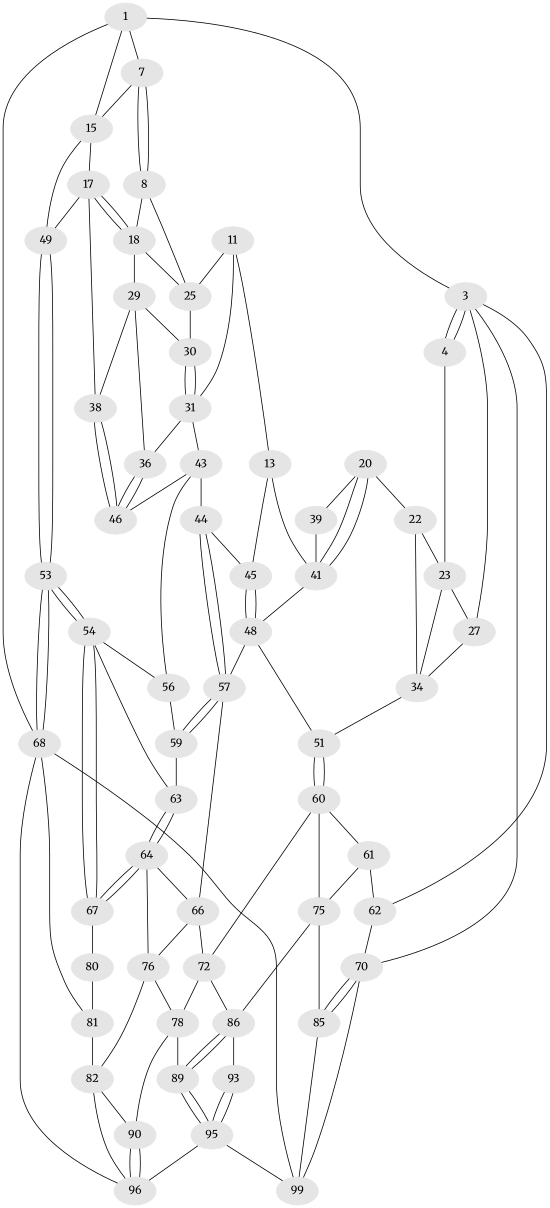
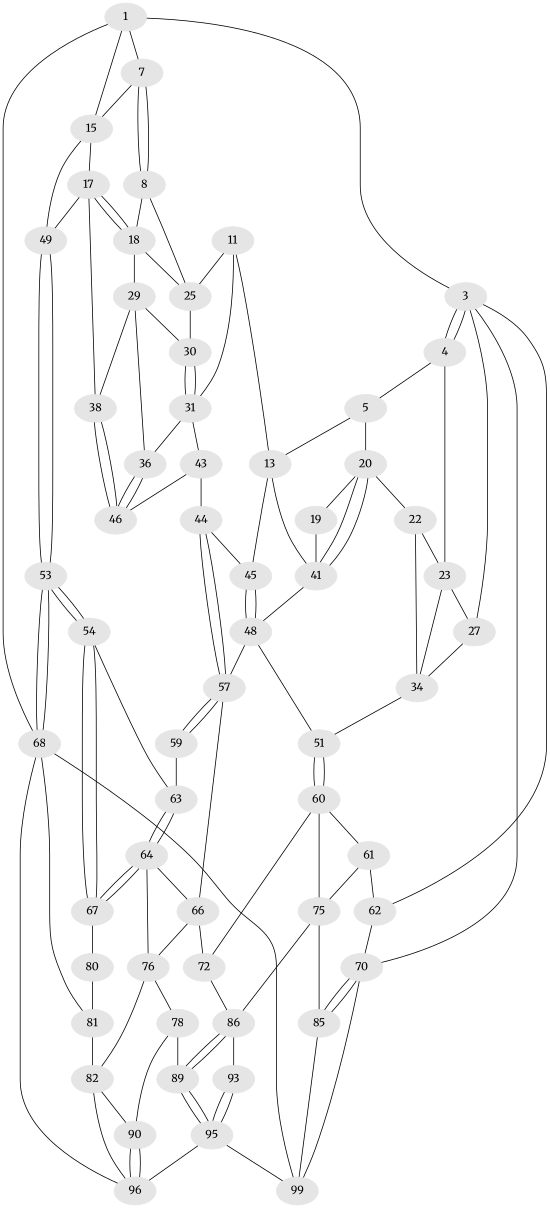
none -> (366, 408)
(316, 520) -> (316, 520)
(168, 688) -> none
(191, 995) -> none
